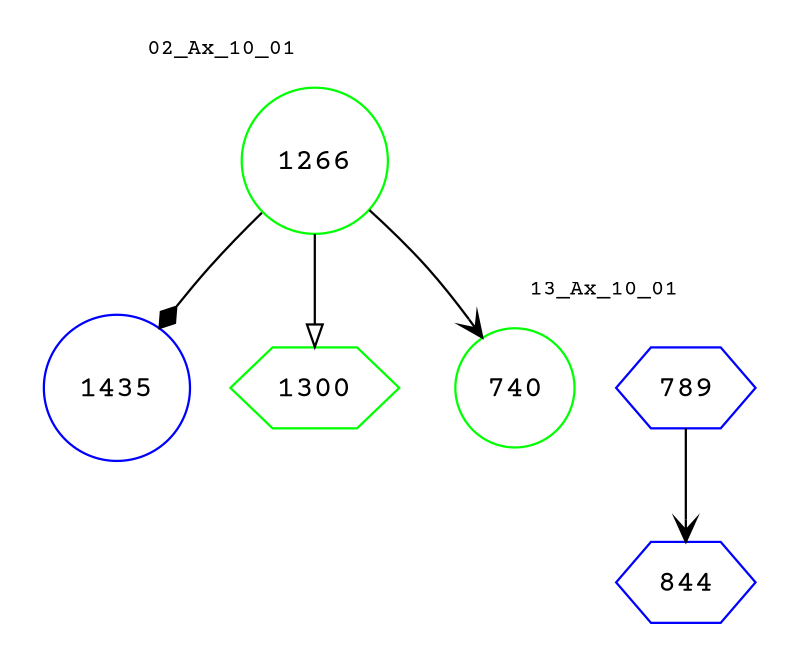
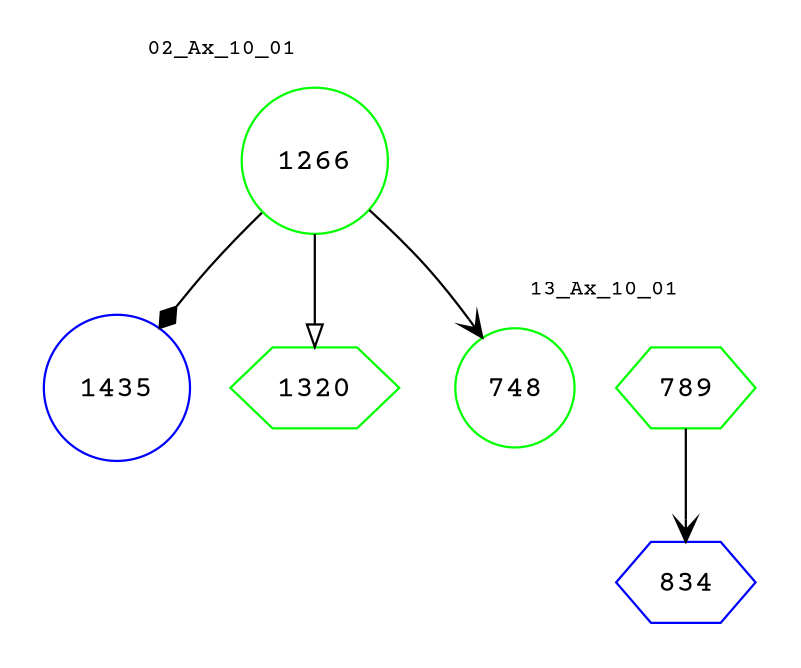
(315, 388) -> (315, 388)
(515, 388) -> (515, 388)
(686, 388) -> (686, 388)
(686, 582) -> (686, 582)
